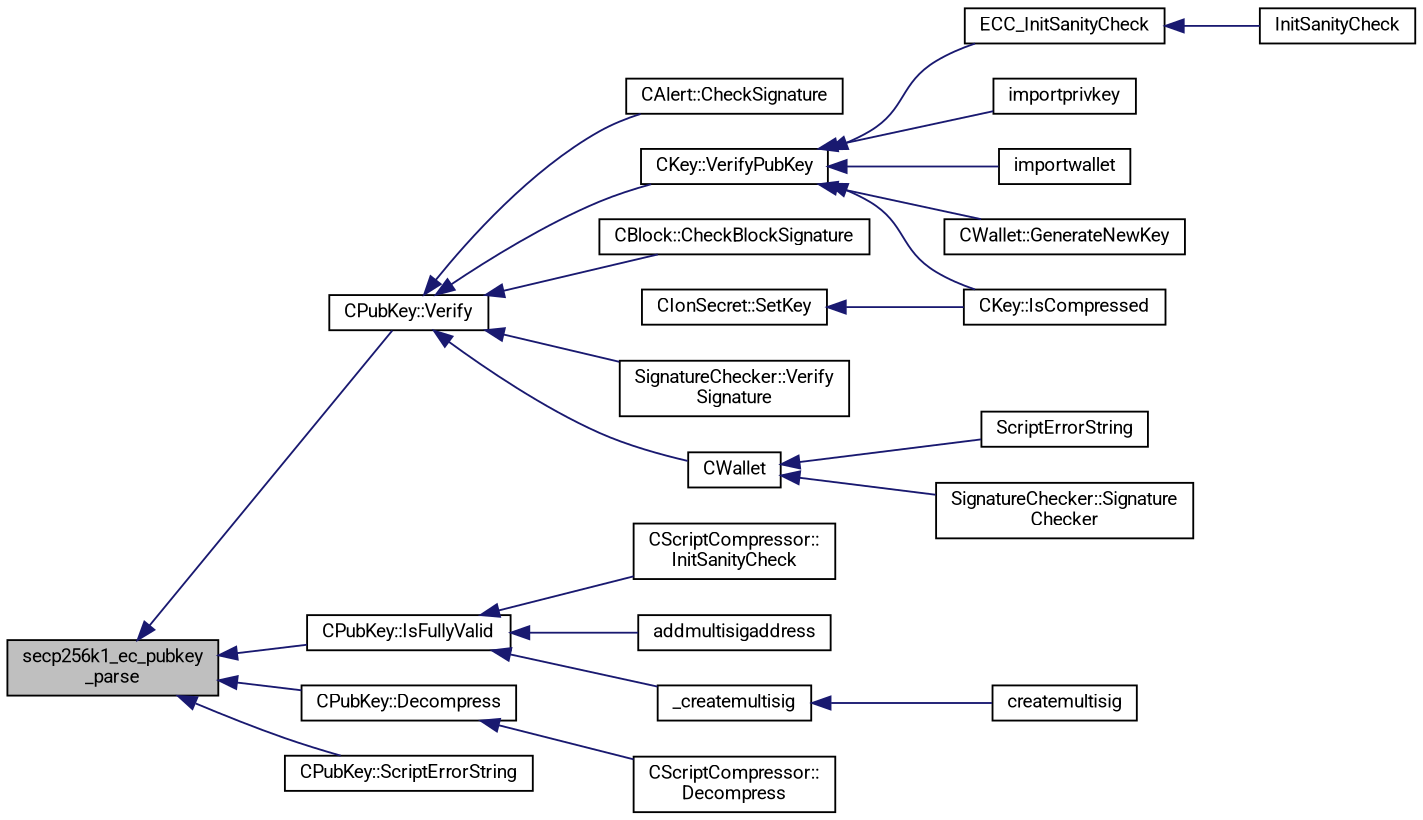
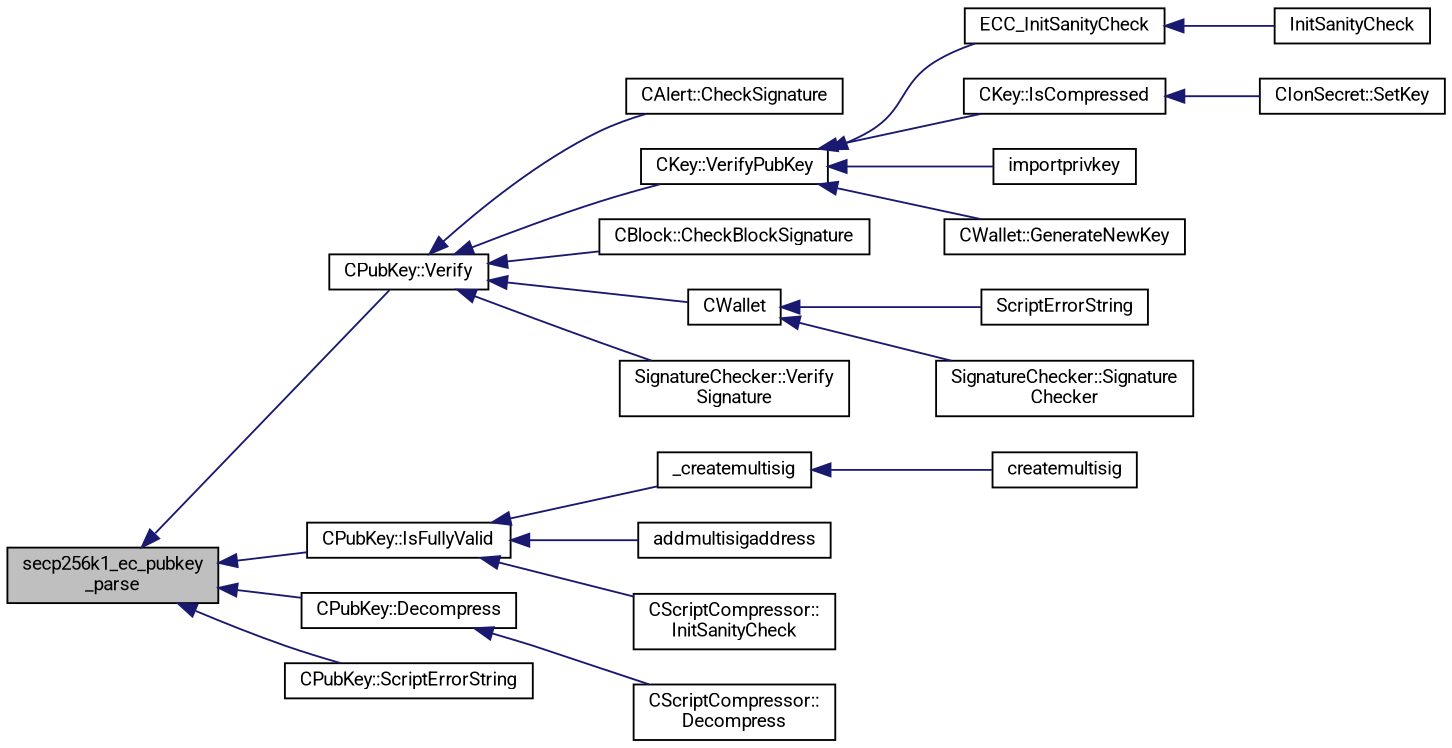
(1065, 166) -> none
(905, 307) -> (1222, 96)
